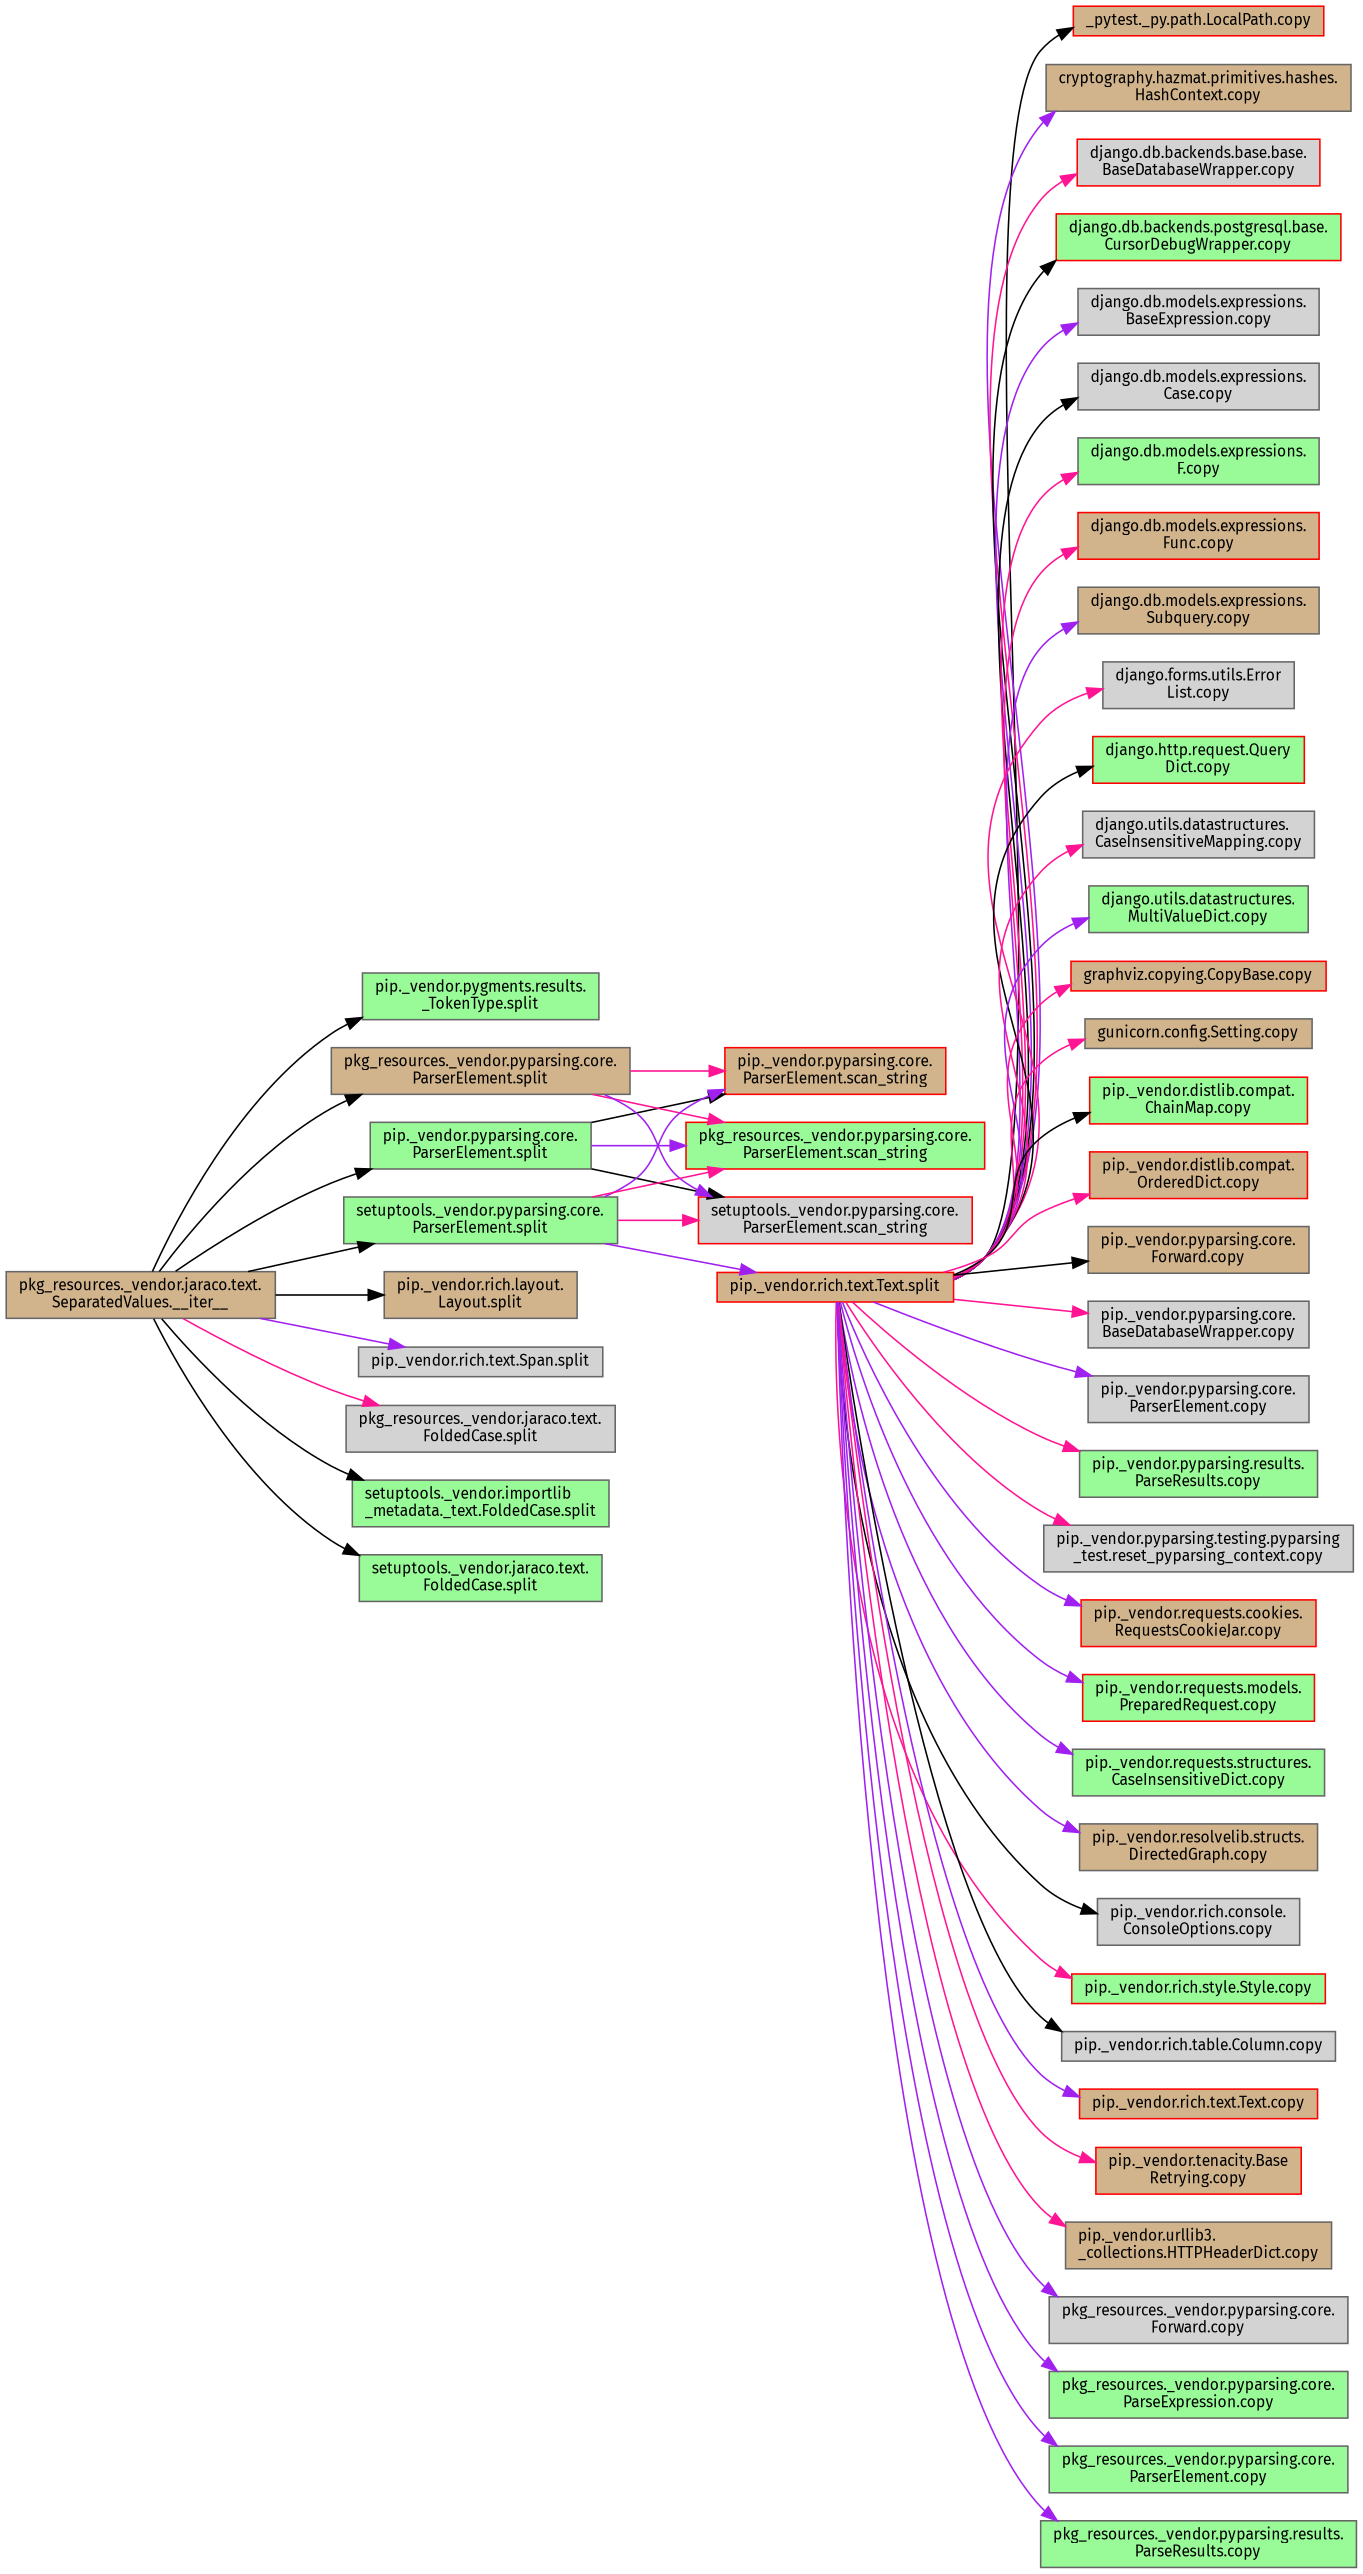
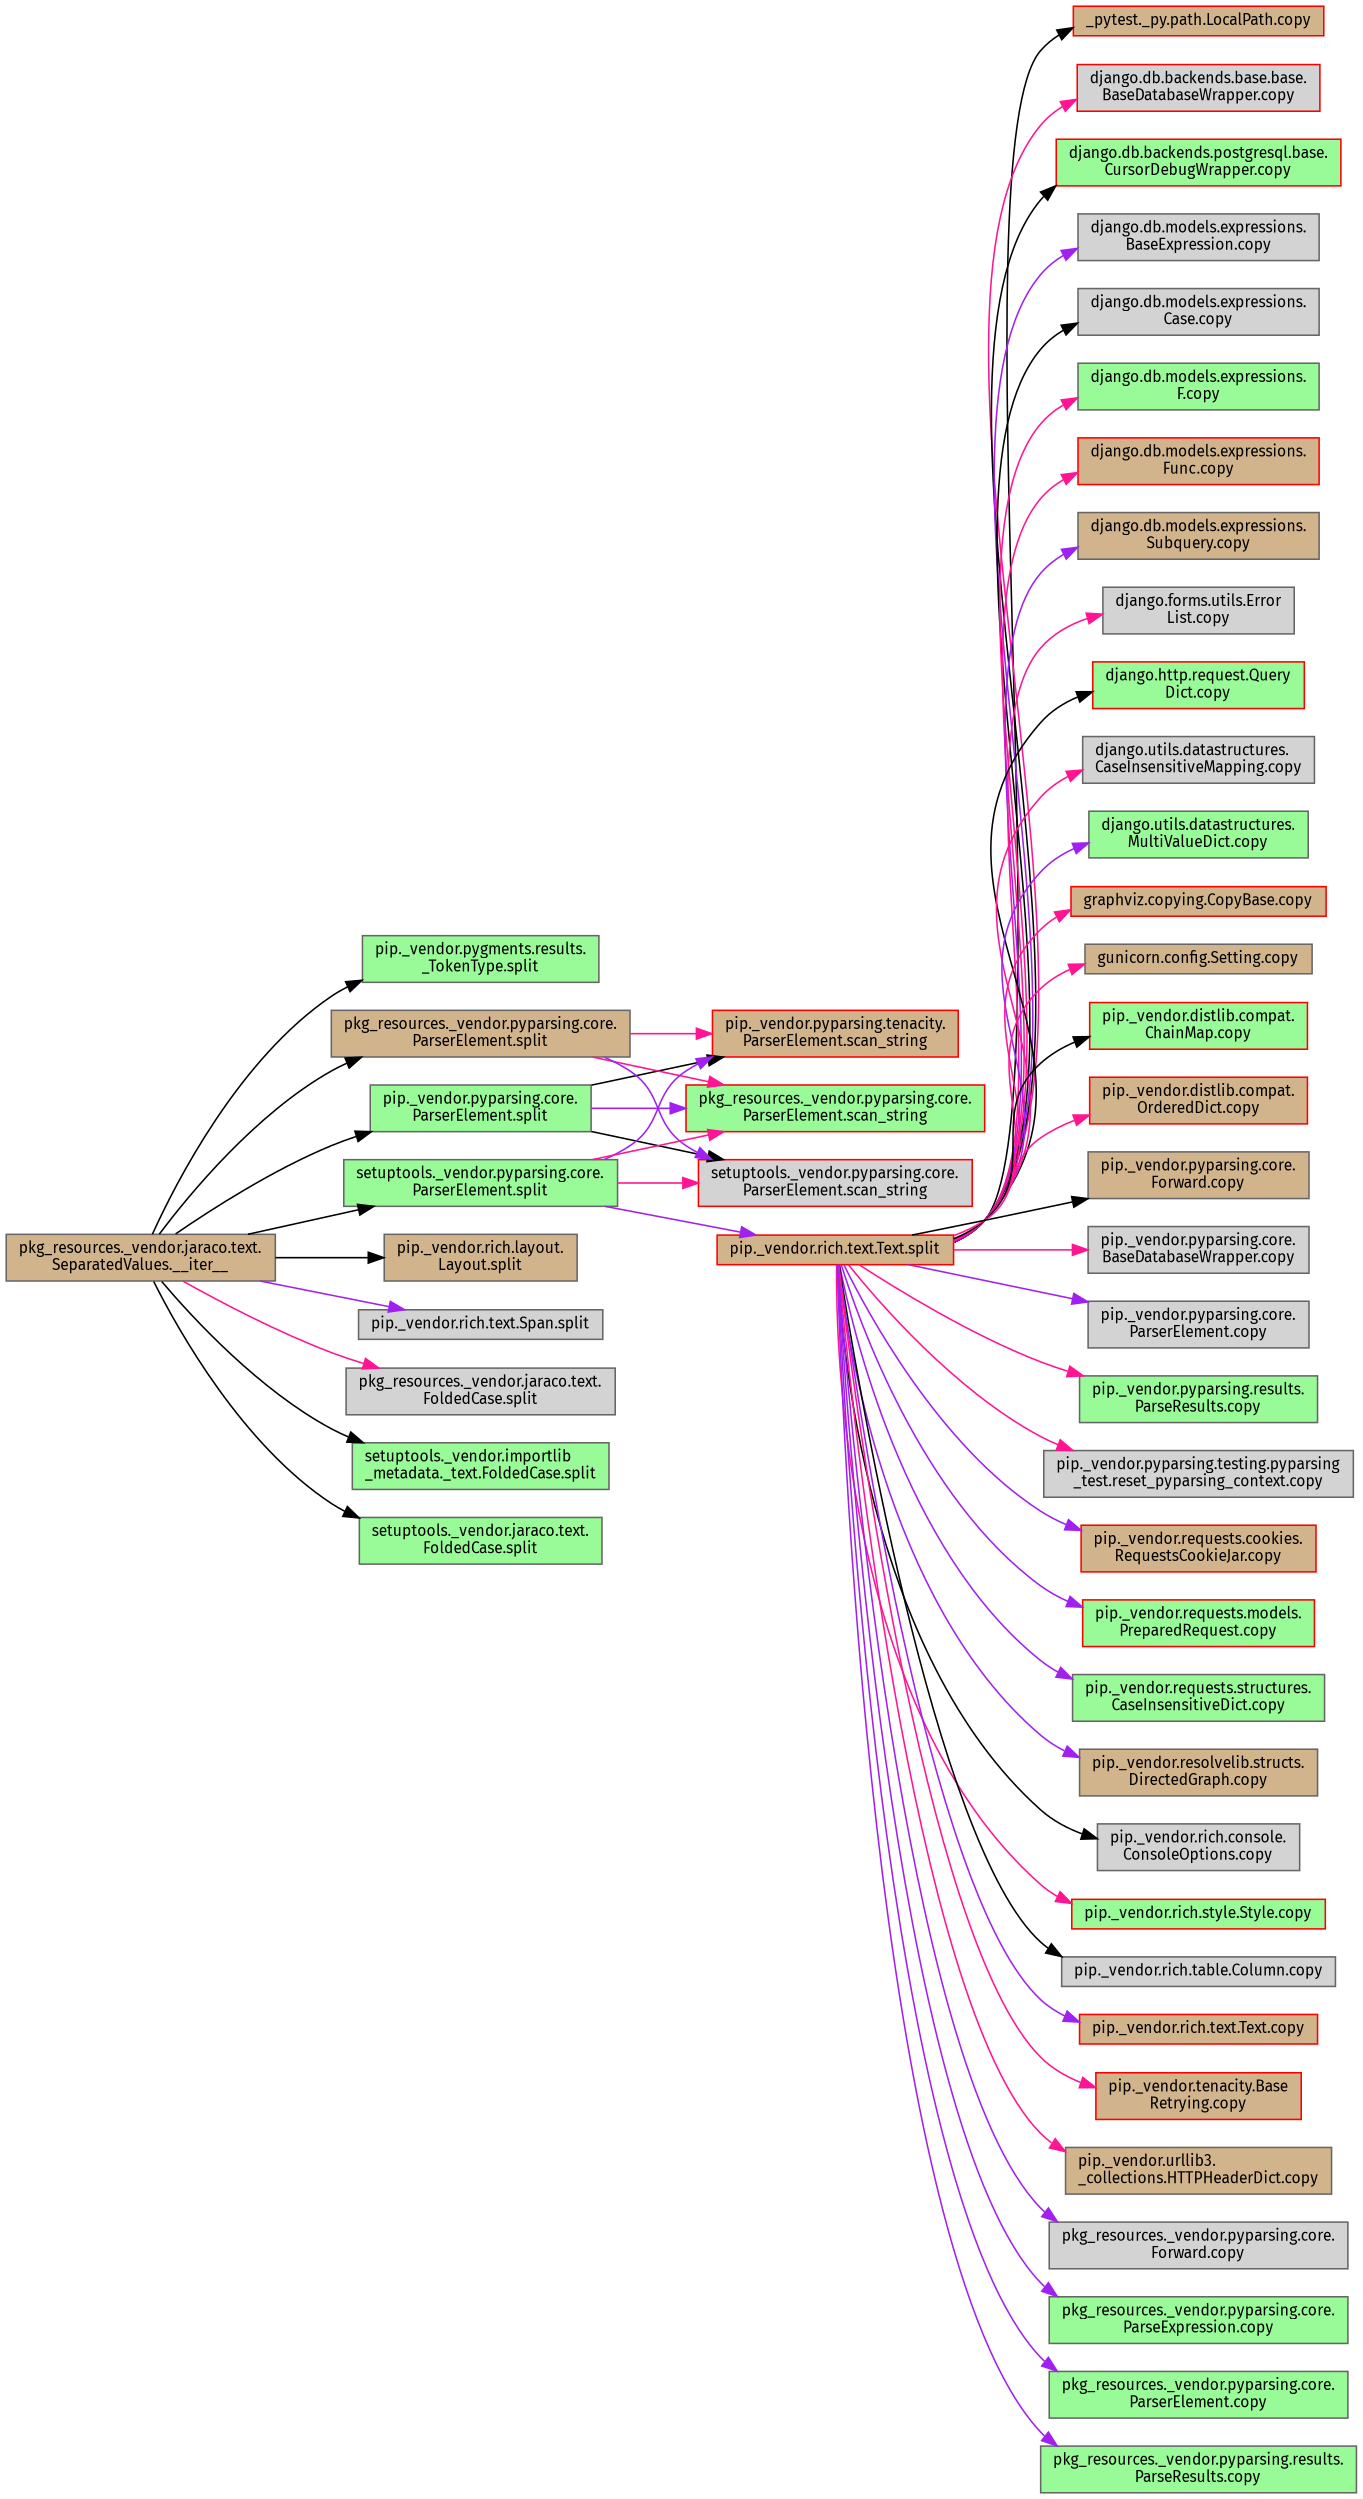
(1199, 88) -> none
(835, 1071) -> (835, 1034)
